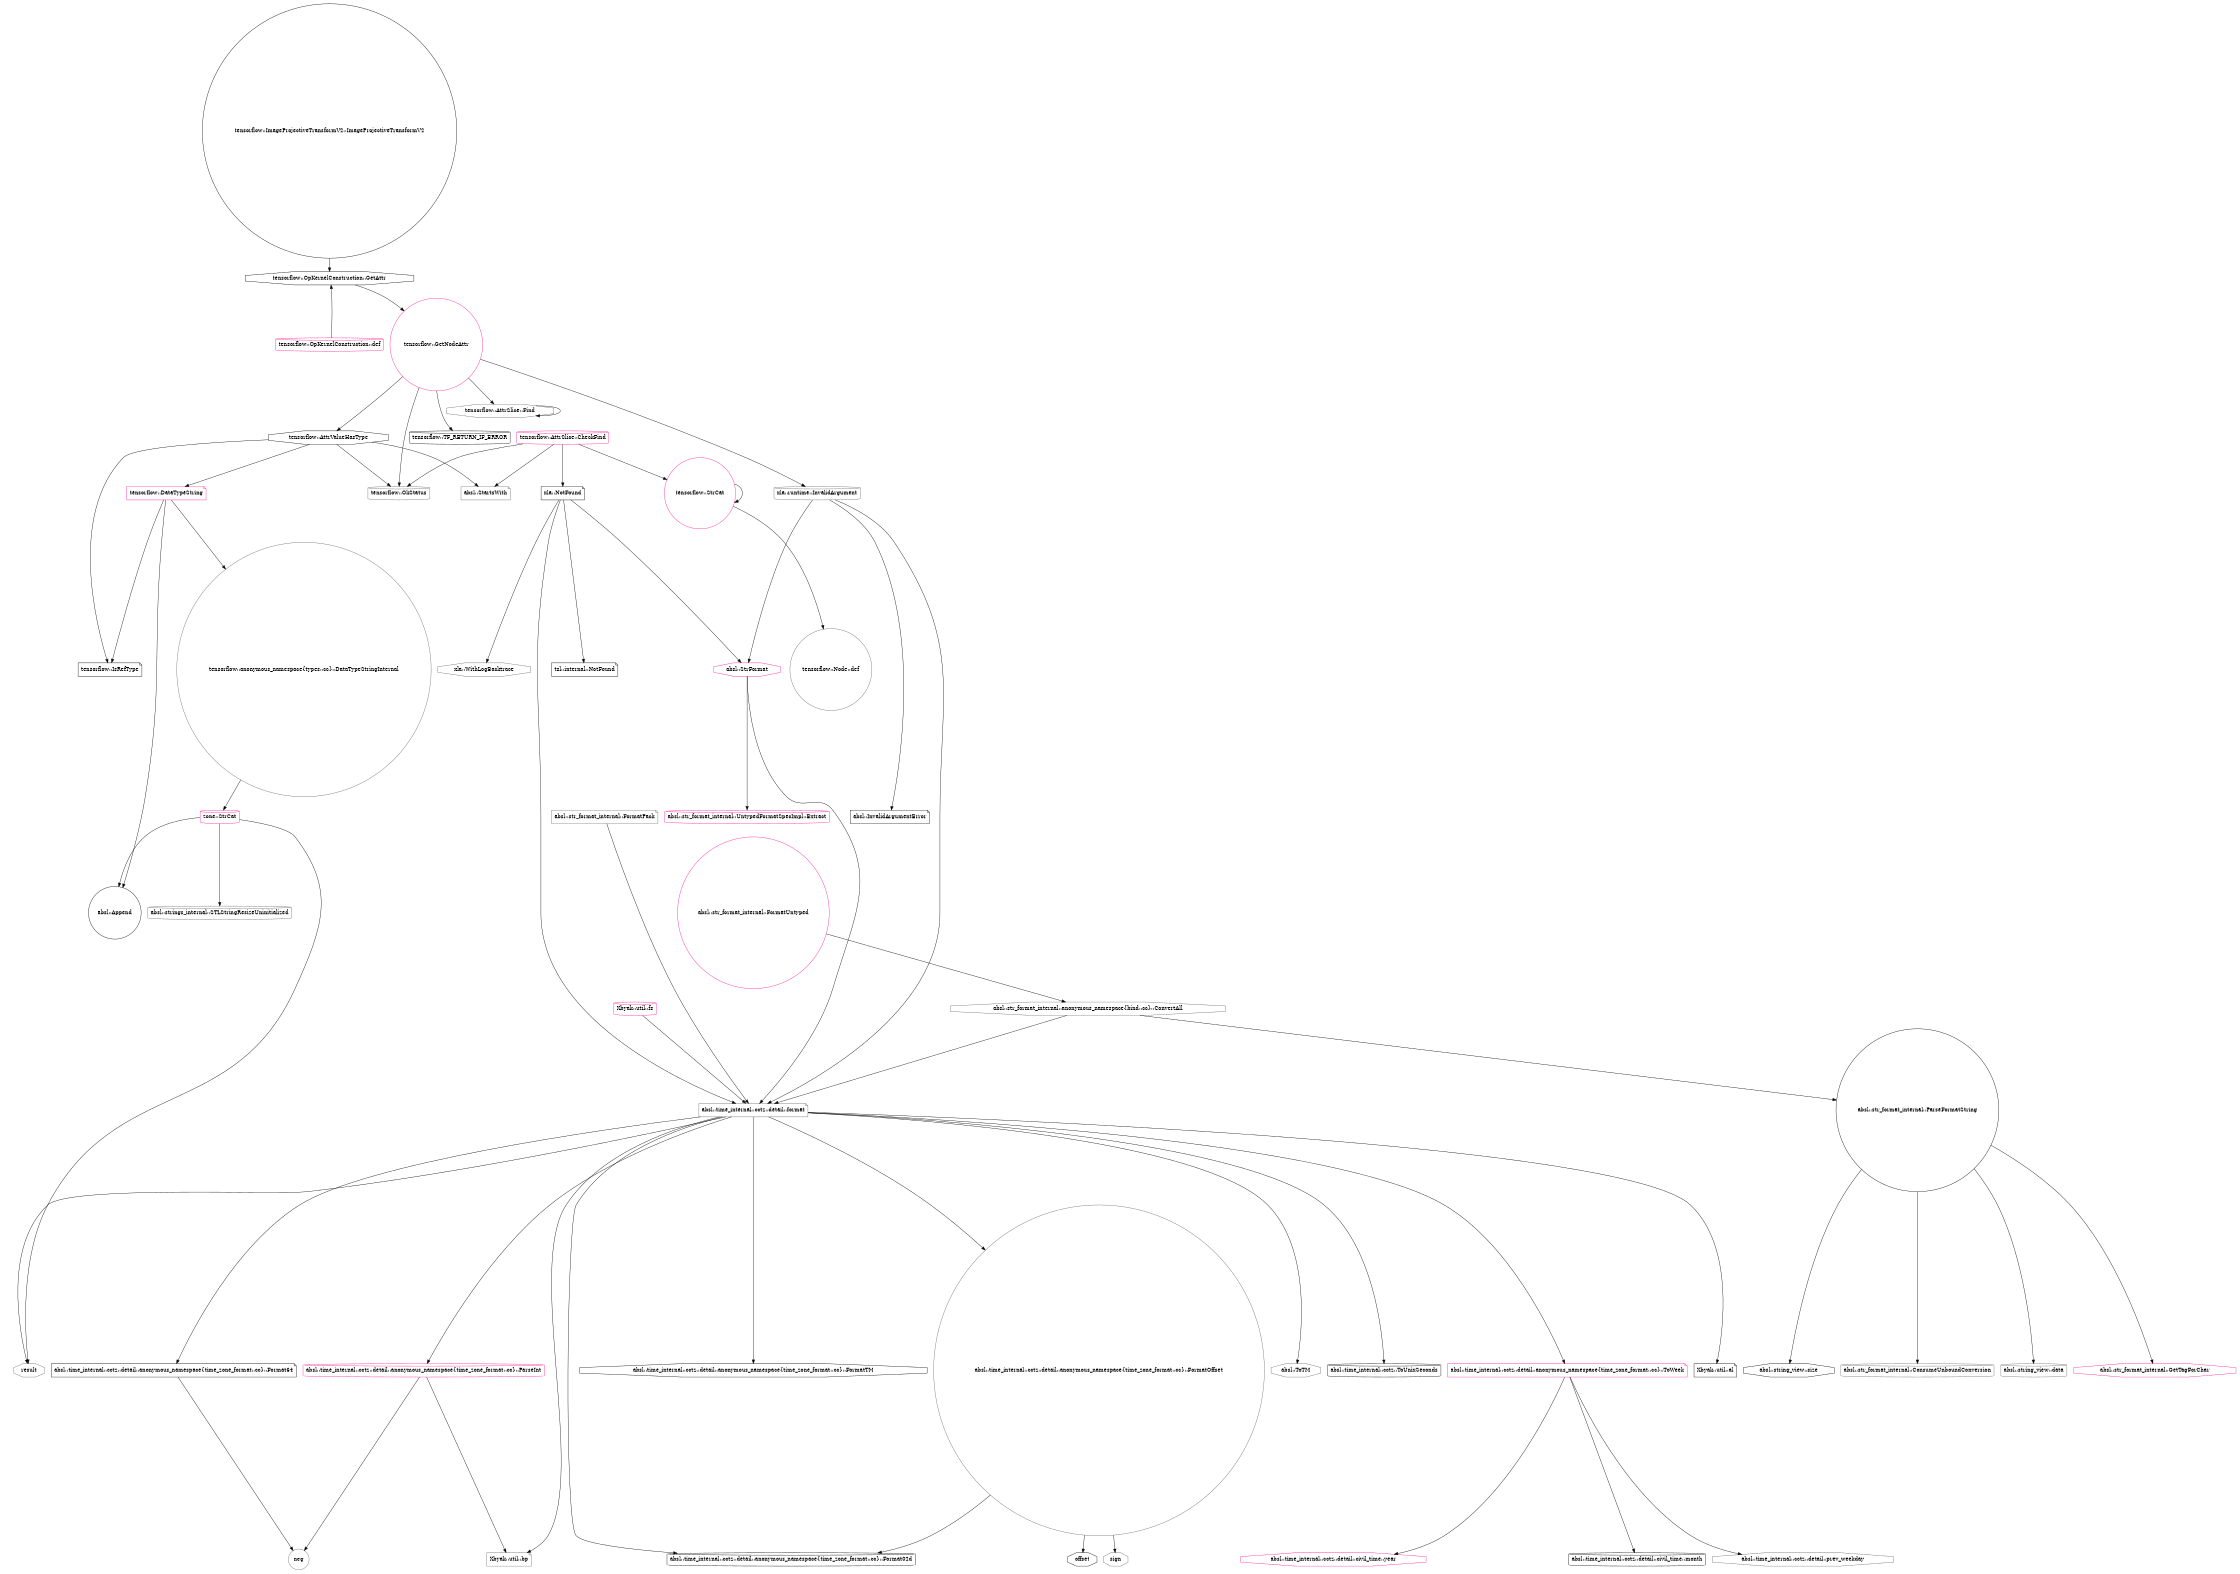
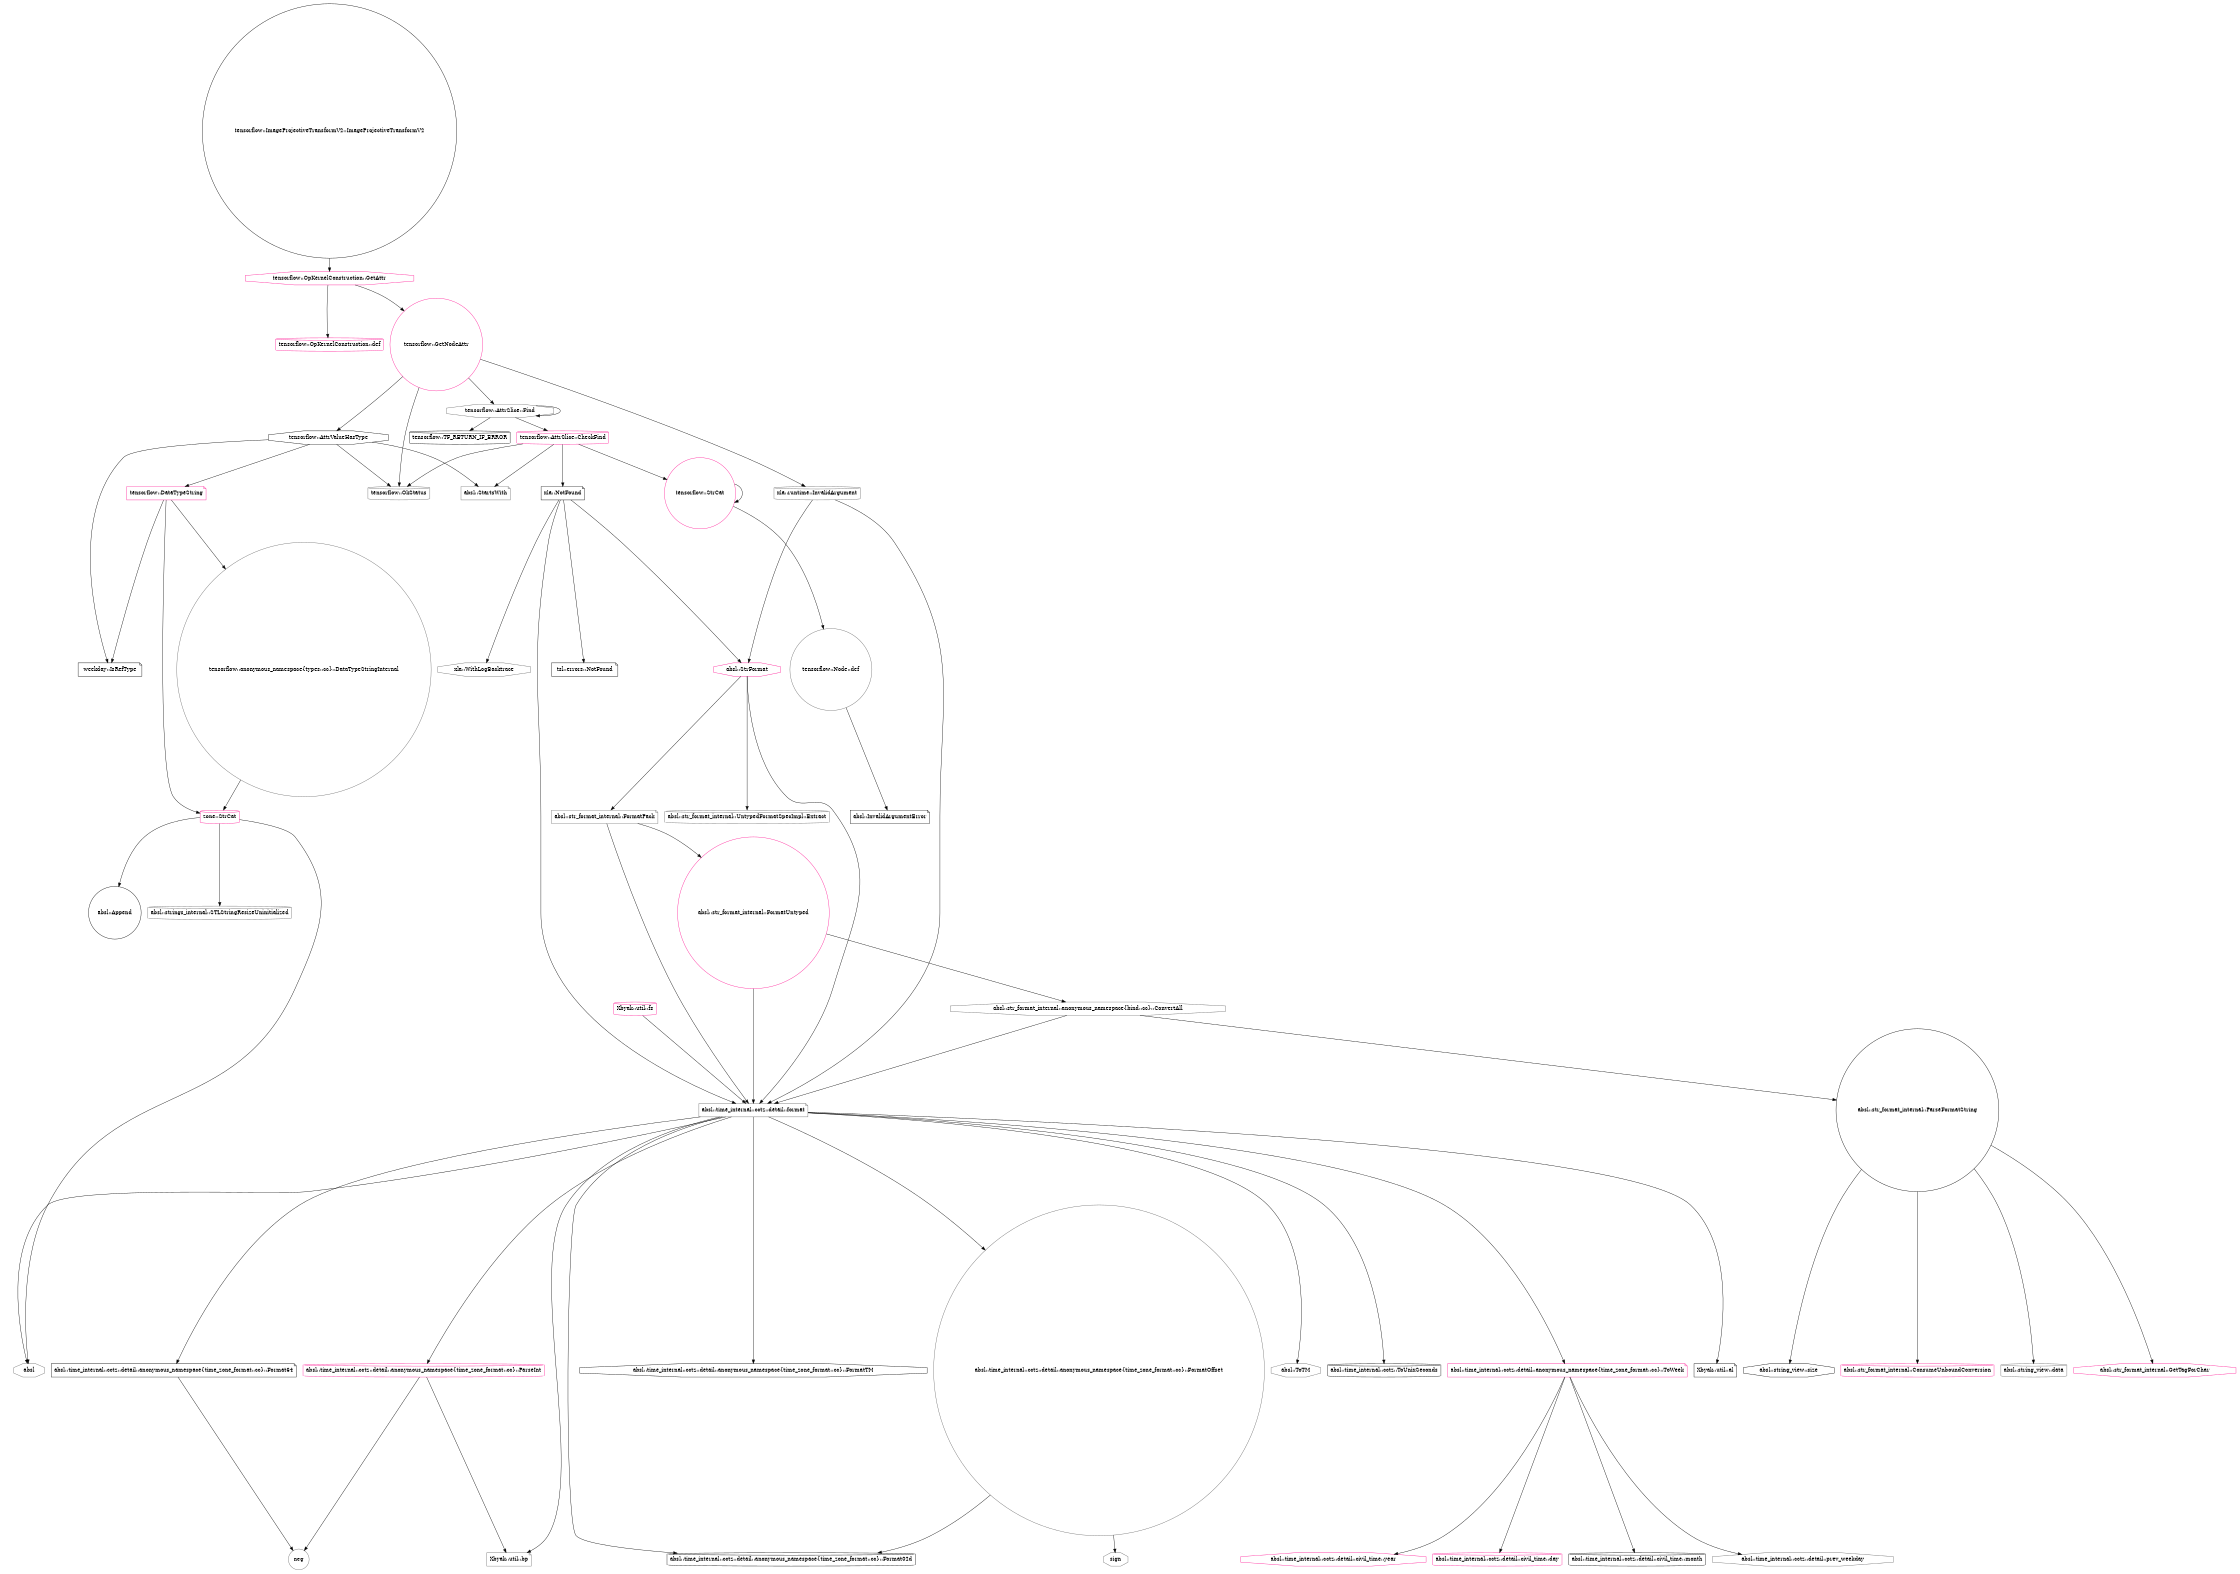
(330, 278) -> (330, 278)
(332, 313) -> (327, 310)
(441, 410) -> (482, 423)
none -> (530, 423)
(901, 641) -> (866, 757)
(110, 670) -> (110, 670)
(585, 670) -> (585, 670)
(156, 694) -> (163, 663)
none -> (677, 742)
(747, 817) -> (747, 817)
none -> (670, 836)
none -> (753, 1044)
(29, 1370) -> (29, 1370)
(1917, 1370) -> (1917, 1370)
(1082, 1559) -> none
none -> (1497, 1559)
